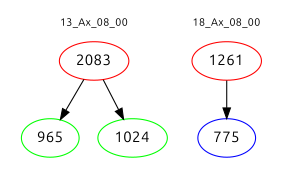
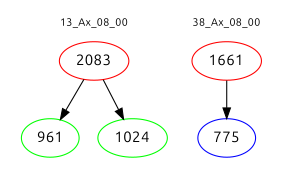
(227, 23) -> (227, 23)
(227, 61) -> (227, 61)
(50, 138) -> (50, 138)
